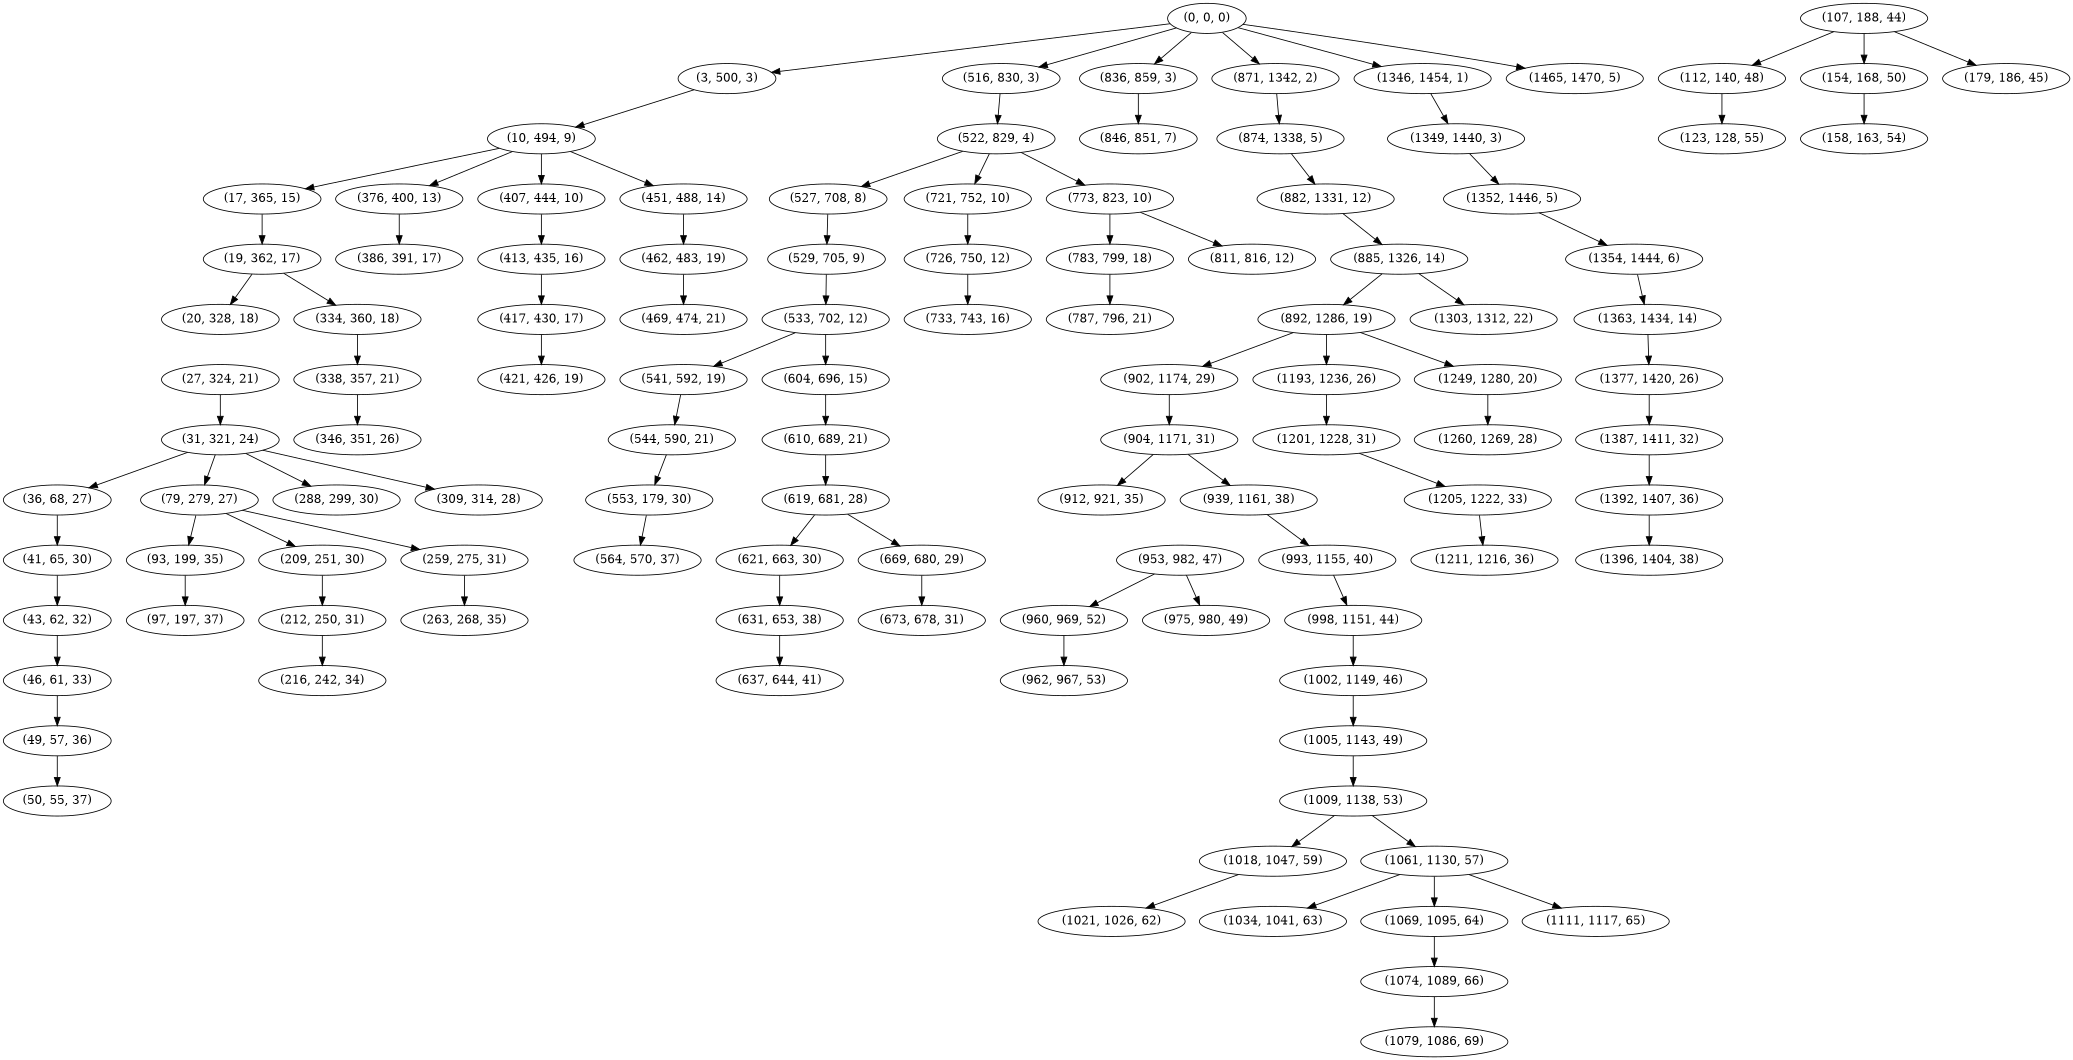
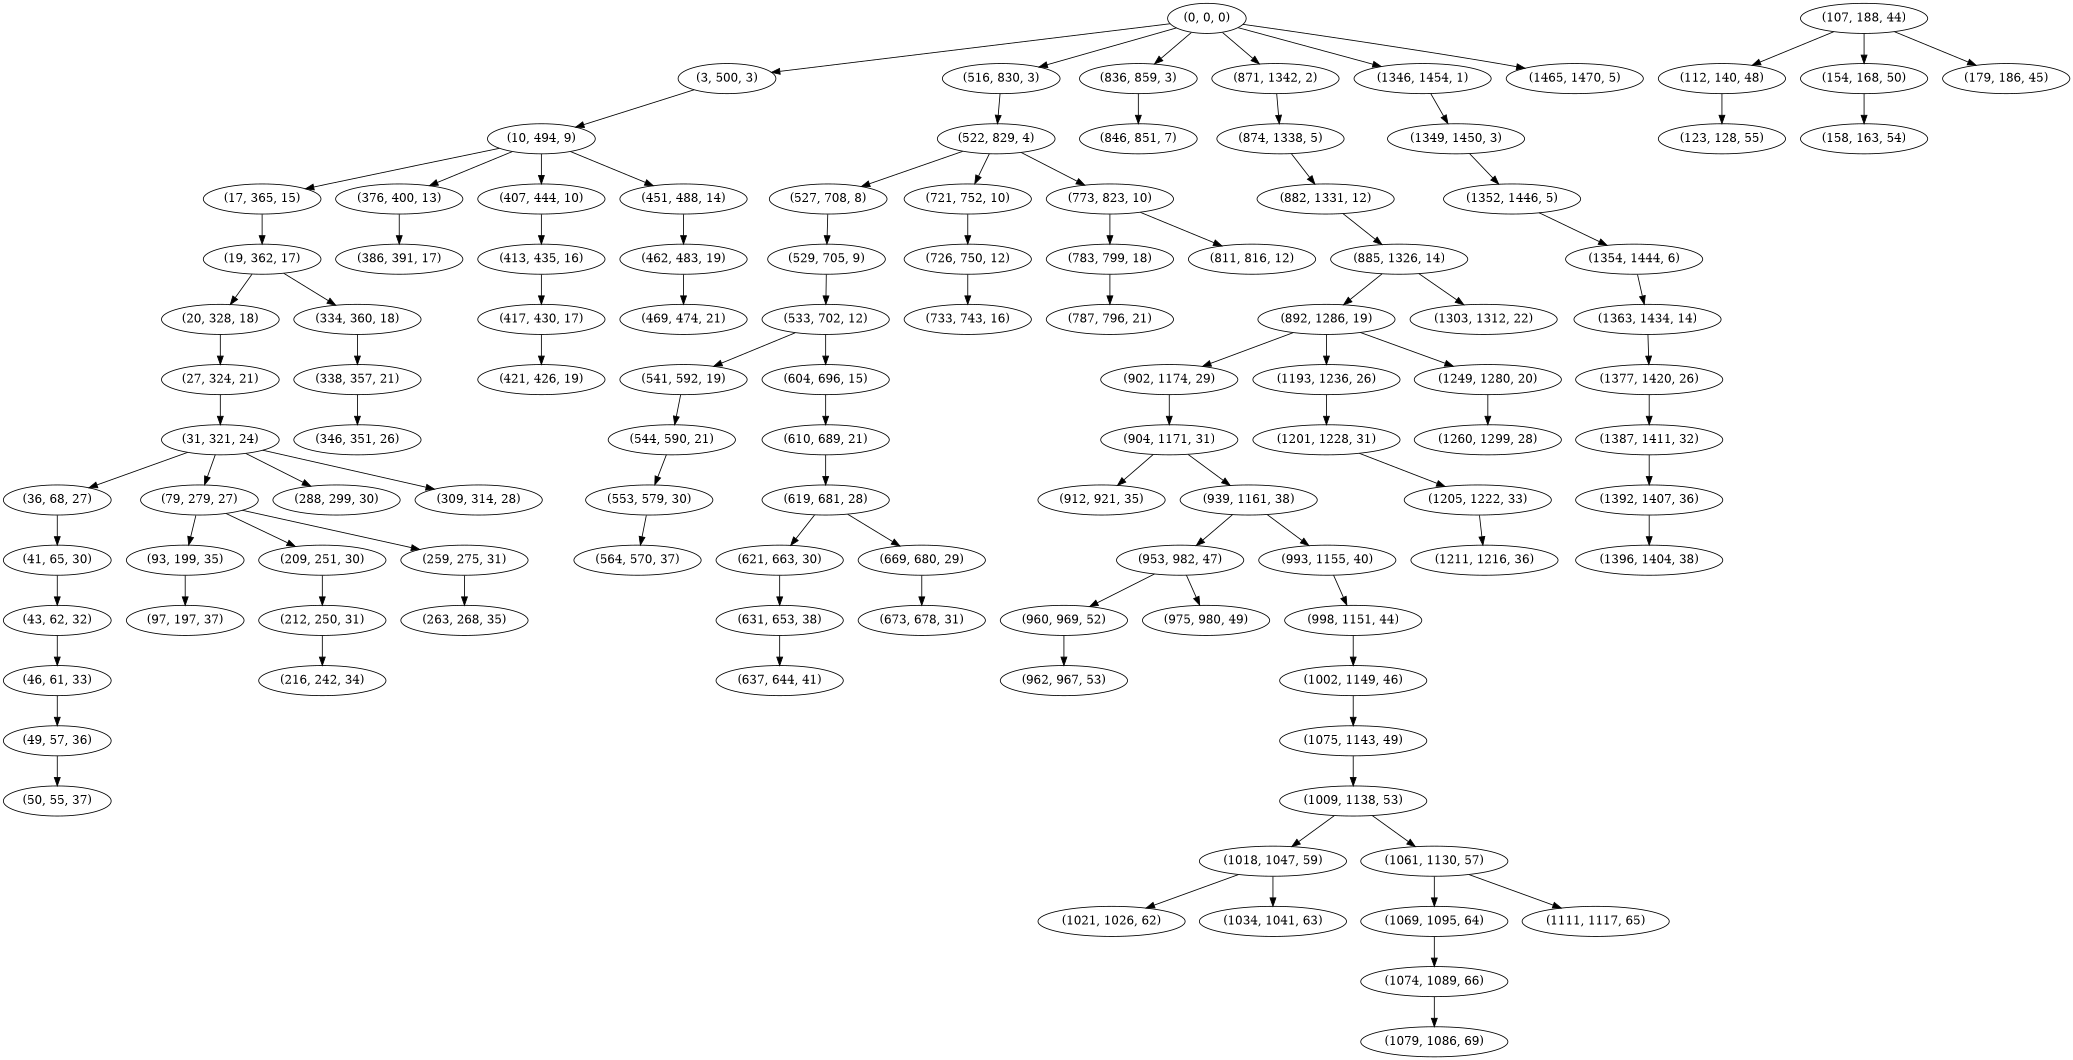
(1456, 139) -> (1456, 139)
none -> (220, 345)
(1488, 440) -> (1488, 440)
(649, 500) -> (649, 500)
none -> (1218, 527)
(1353, 741) -> (1353, 741)
(1358, 890) -> (1273, 887)
